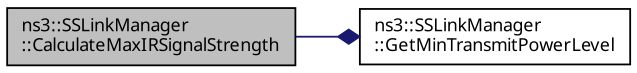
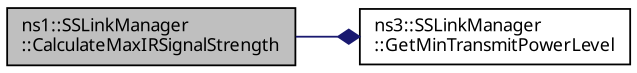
(151, 37) -> (151, 37)
